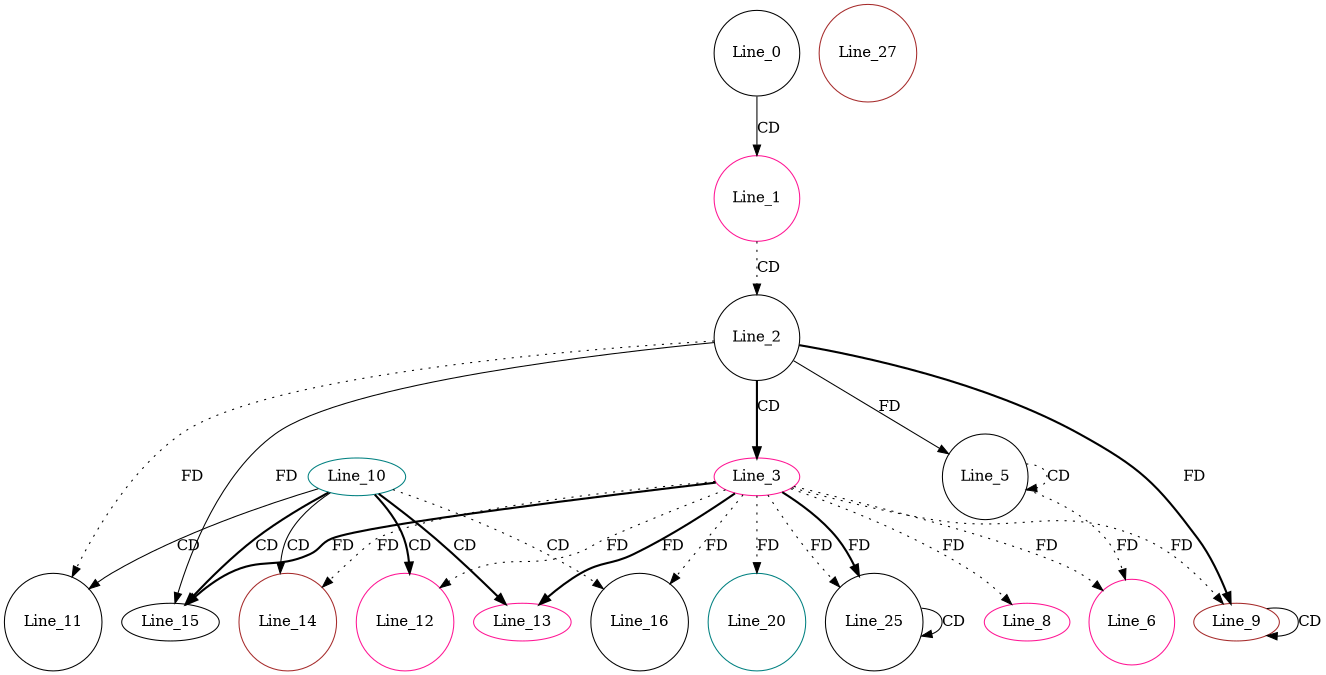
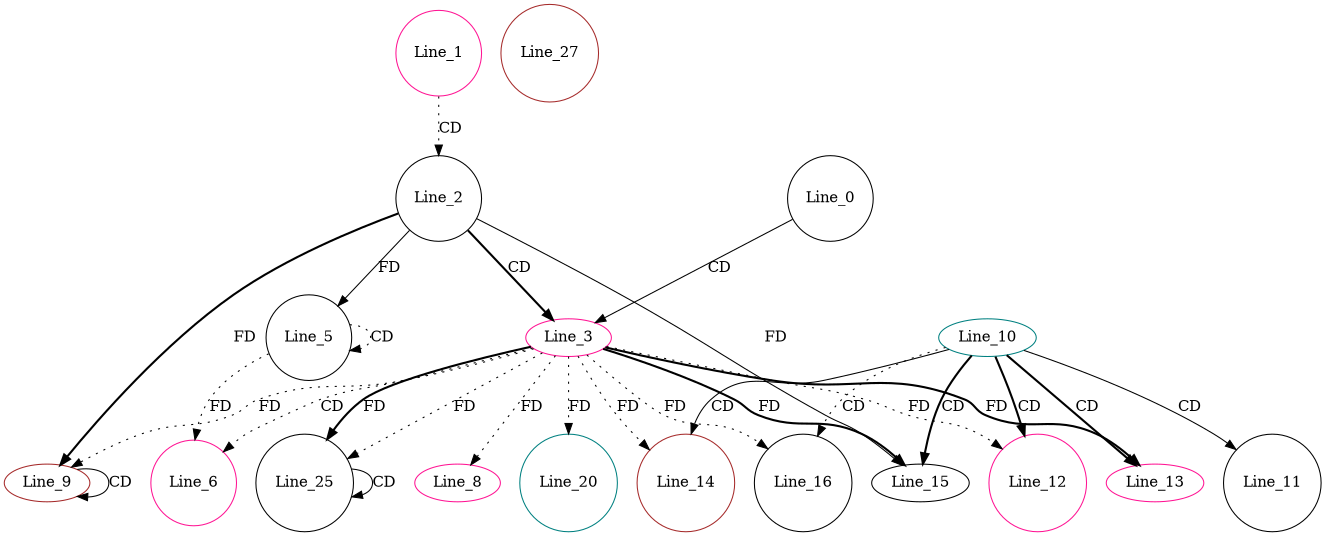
(757, 121) -> (699, 269)
(359, 379) -> none
(1047, 546) -> (332, 407)
